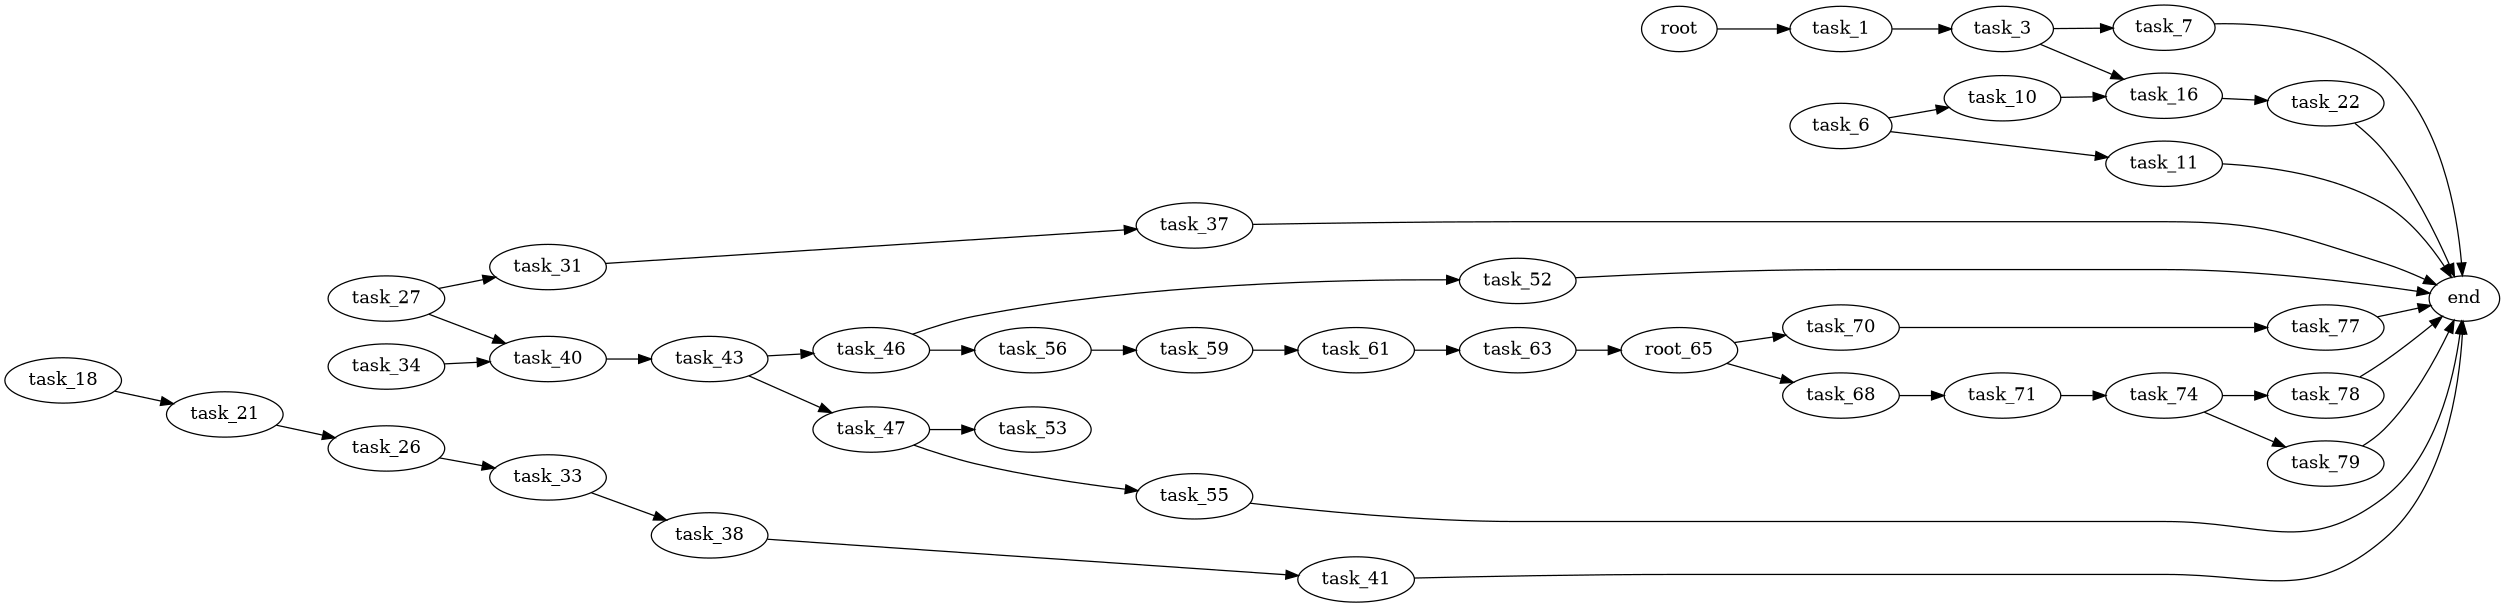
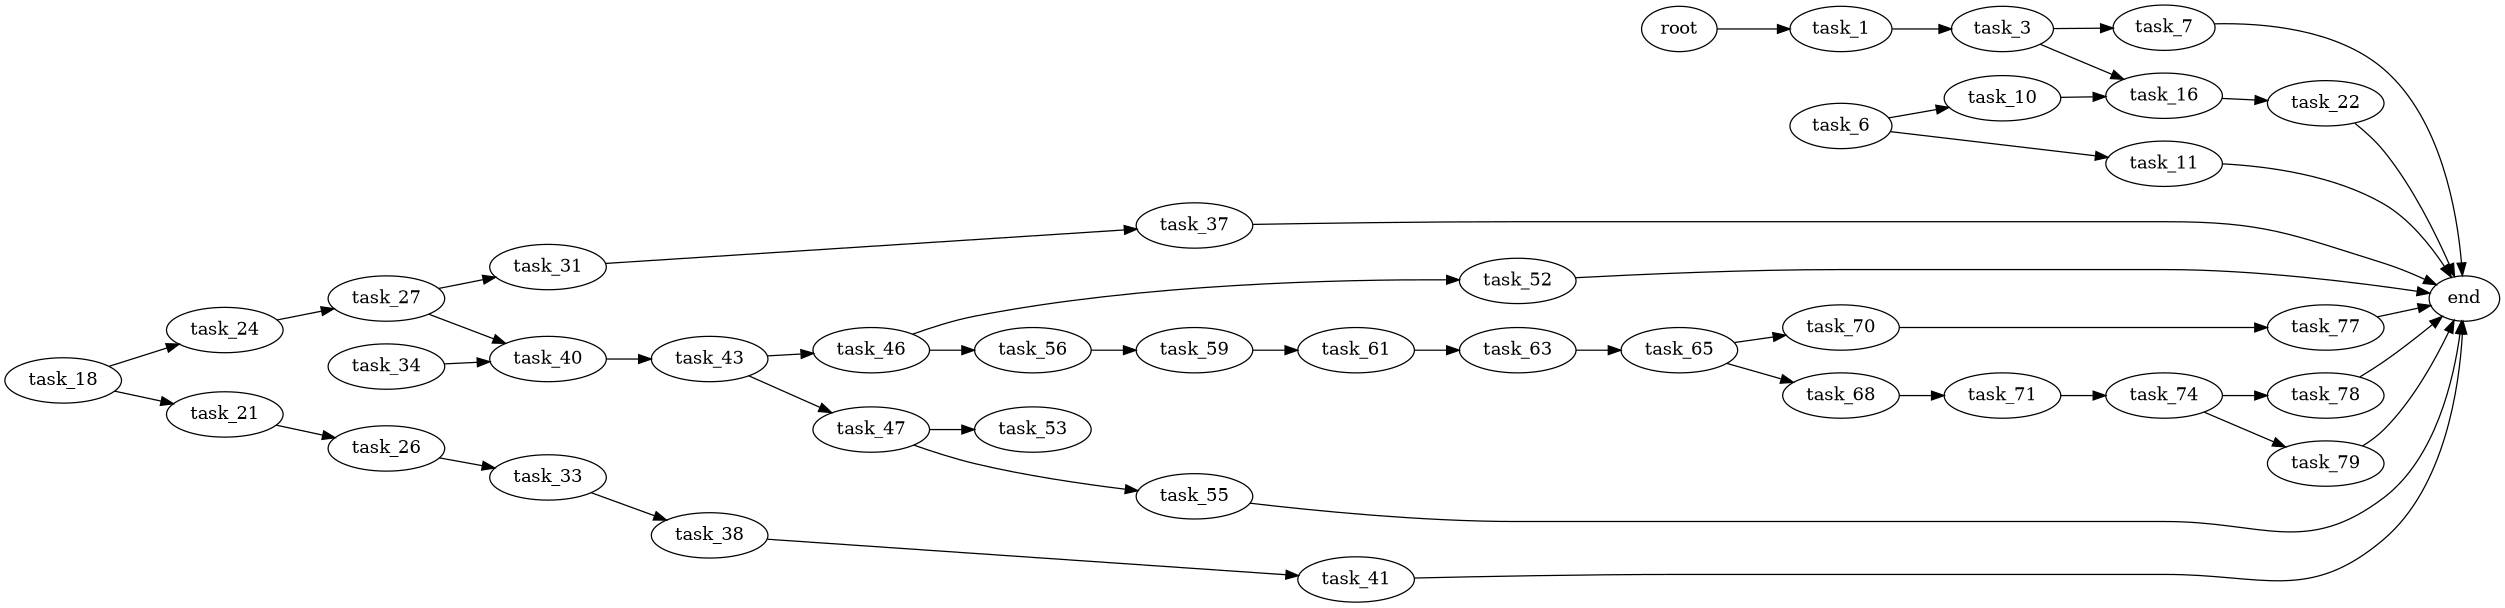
none -> (225, 330)
(1679, 350) -> (1679, 350)
